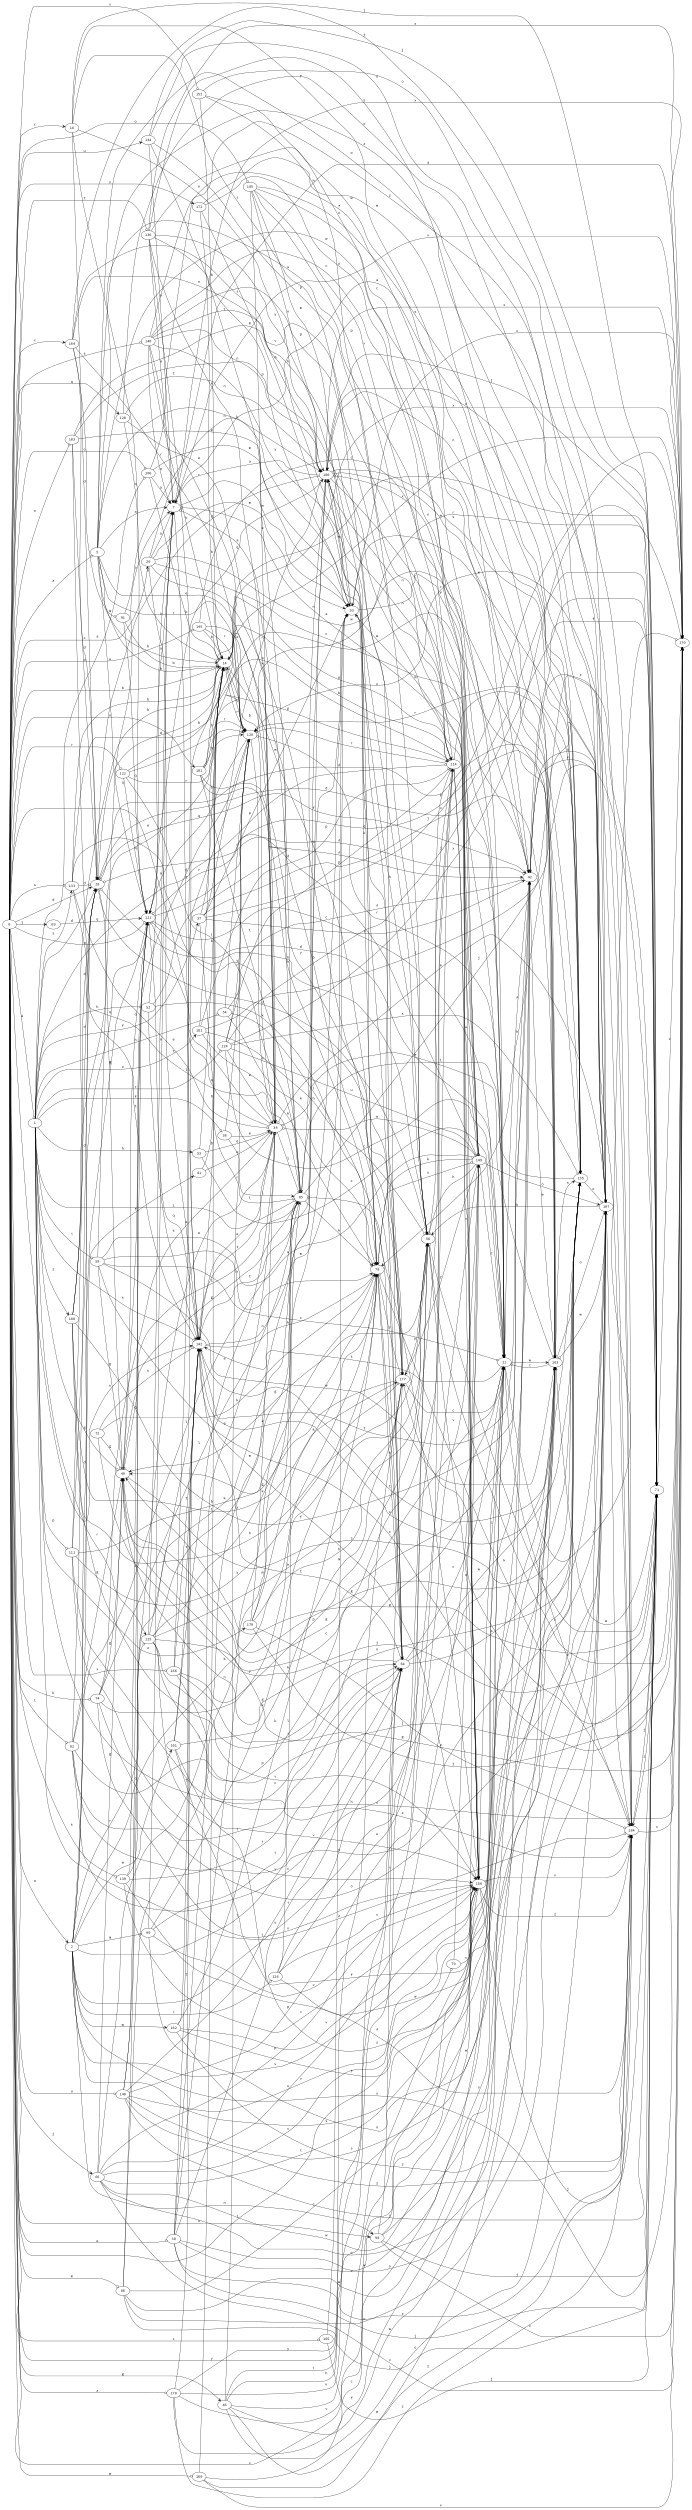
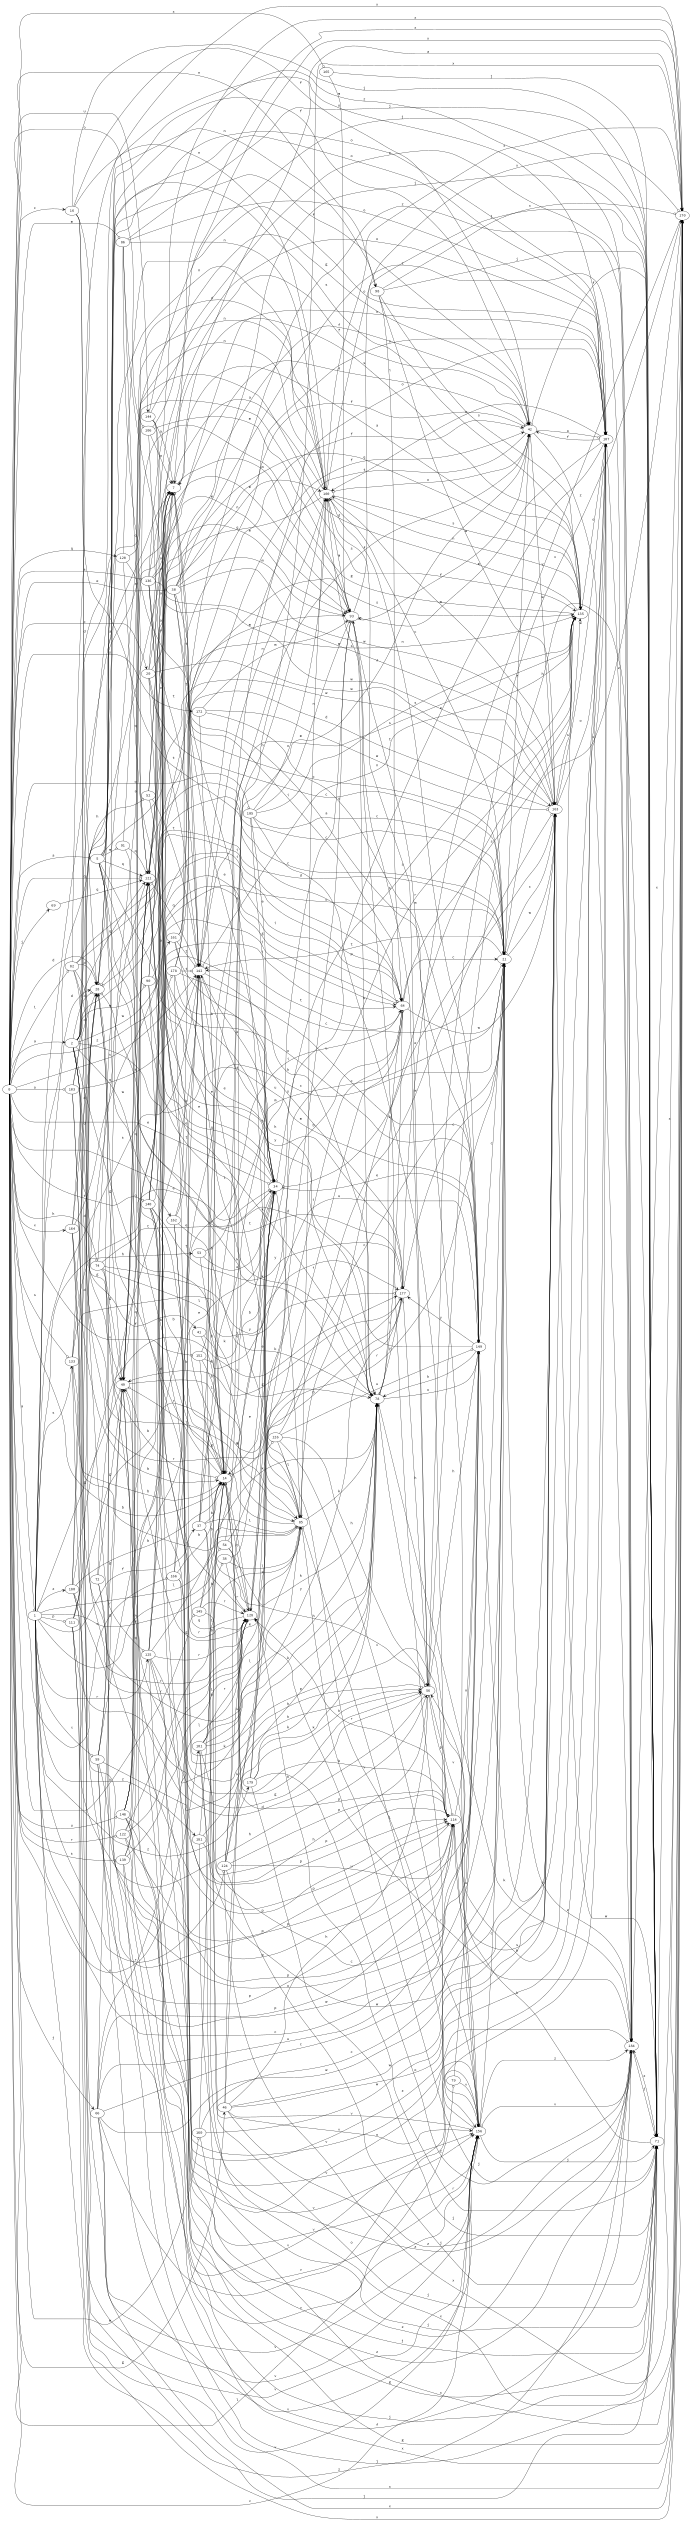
(64, 795) -> (52, 1044)
(290, 863) -> (276, 1862)
(323, 1596) -> (292, 1143)
